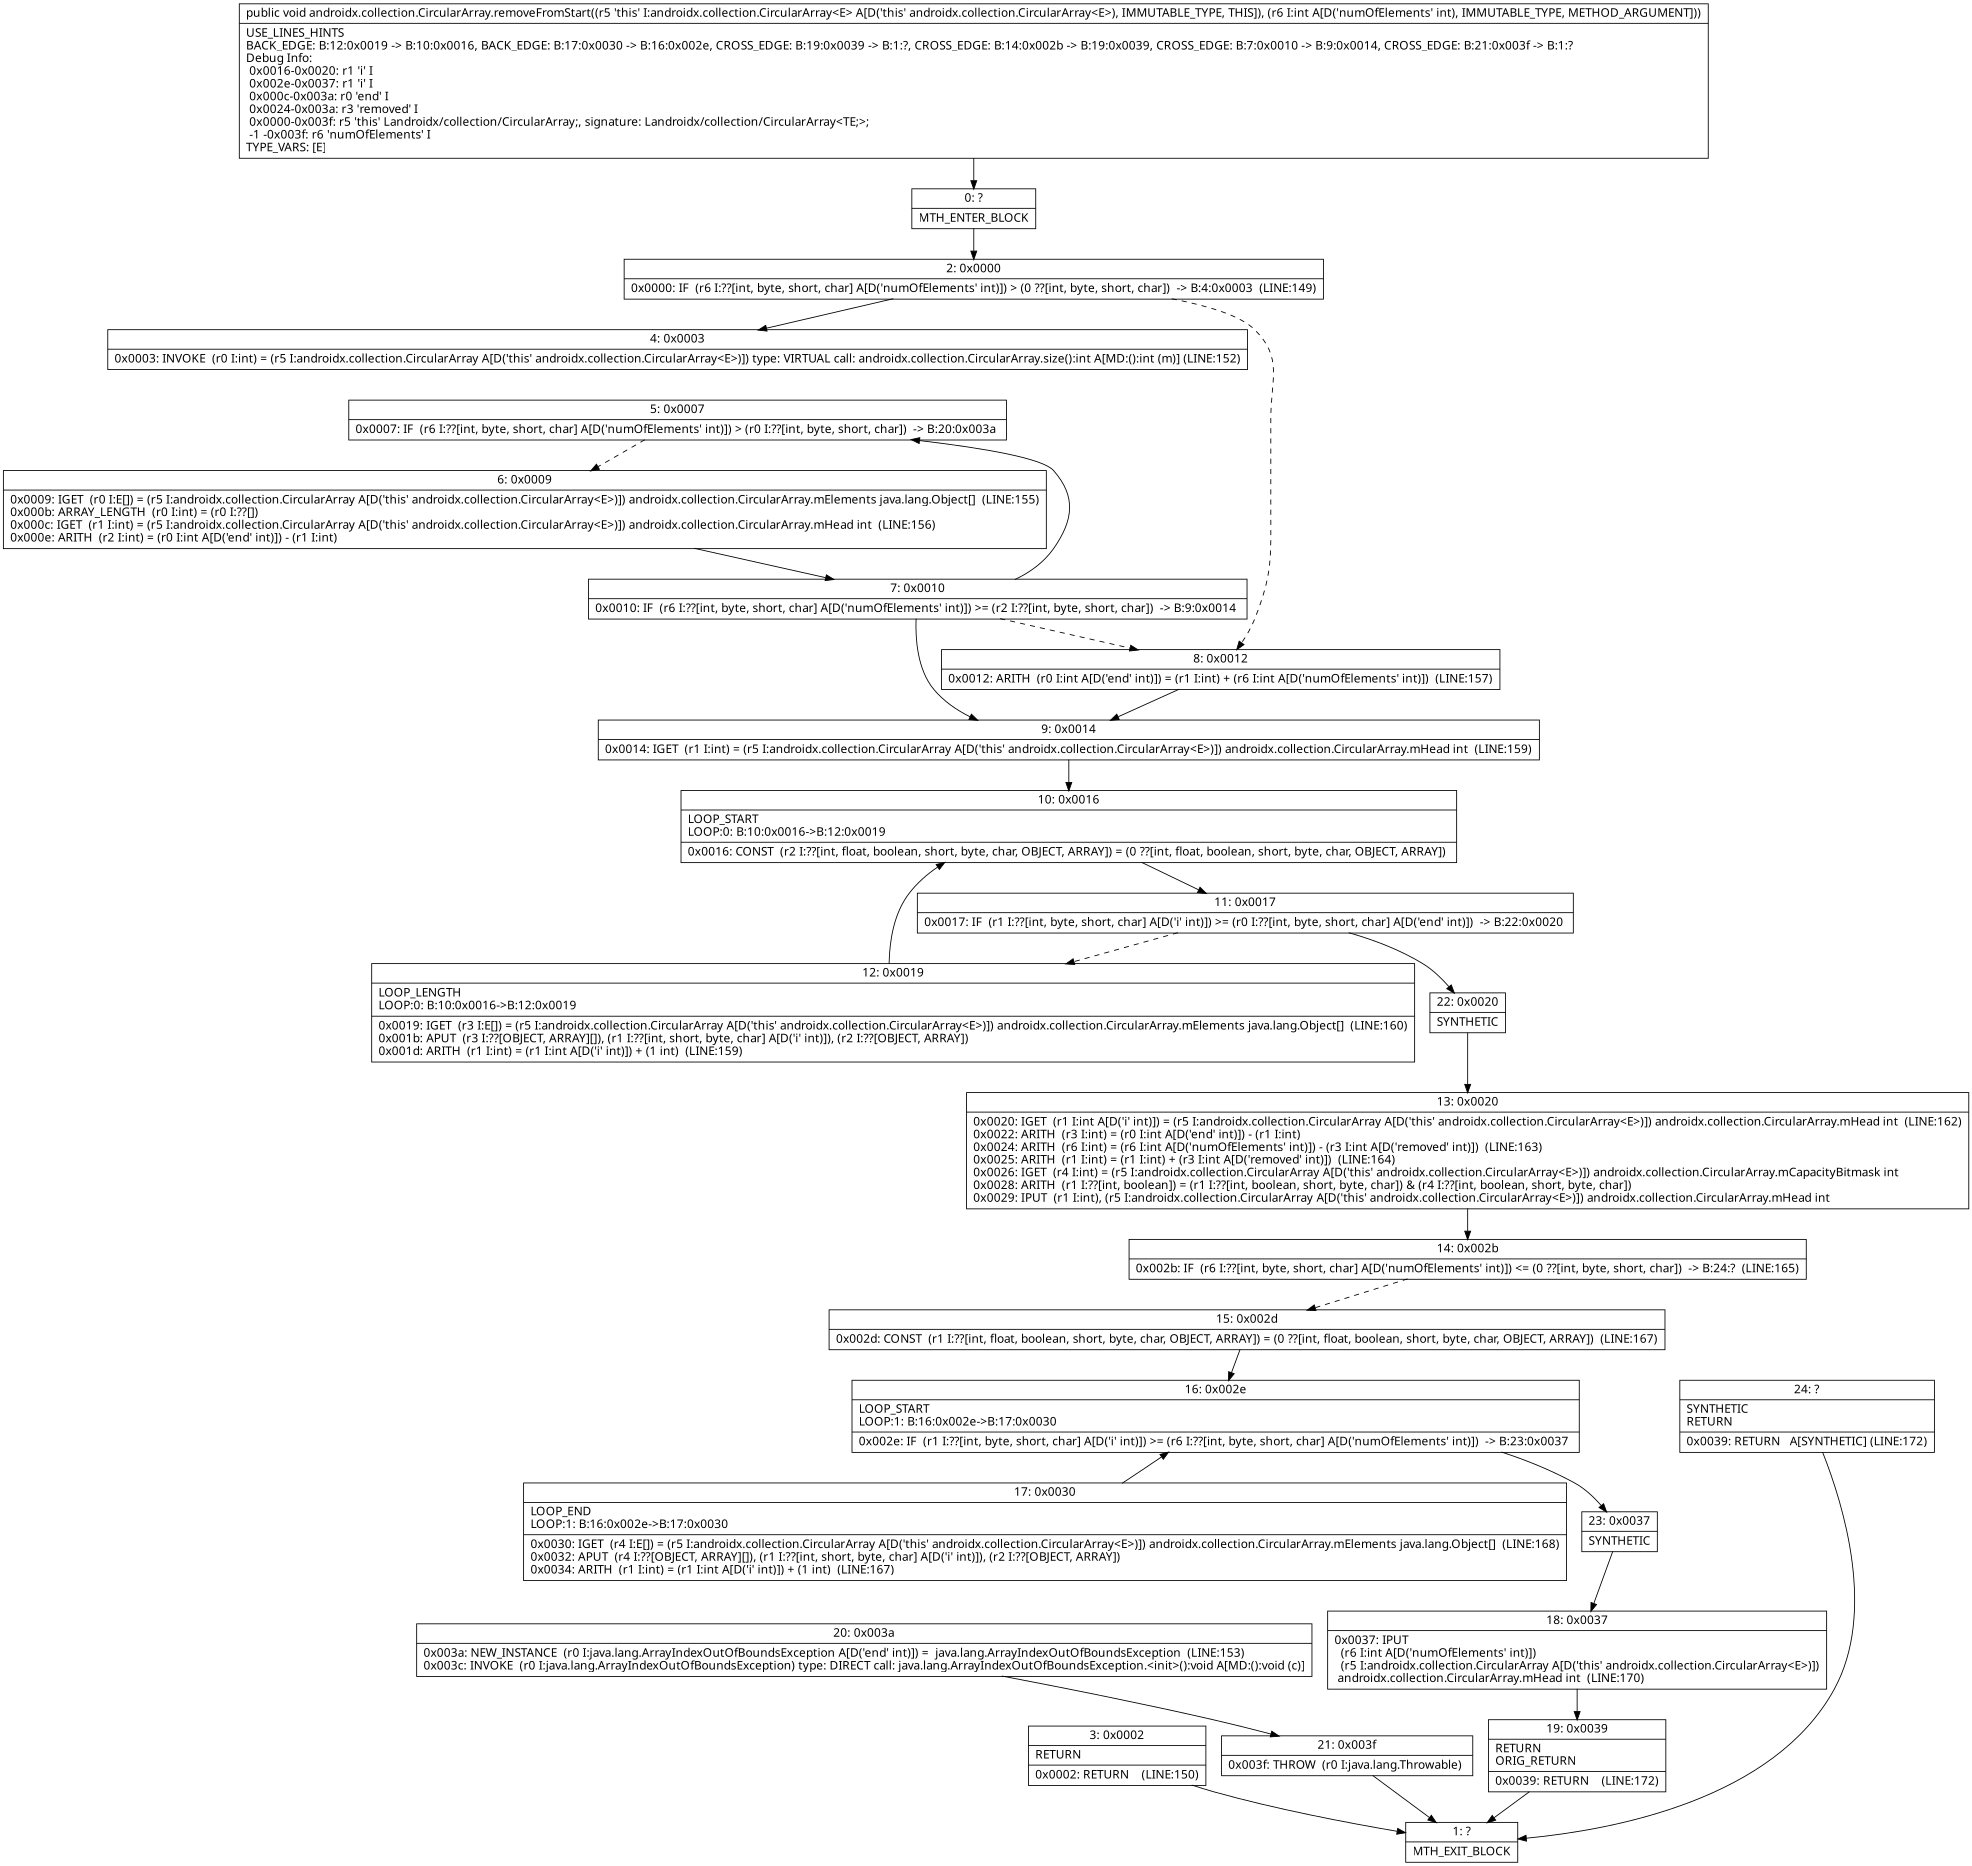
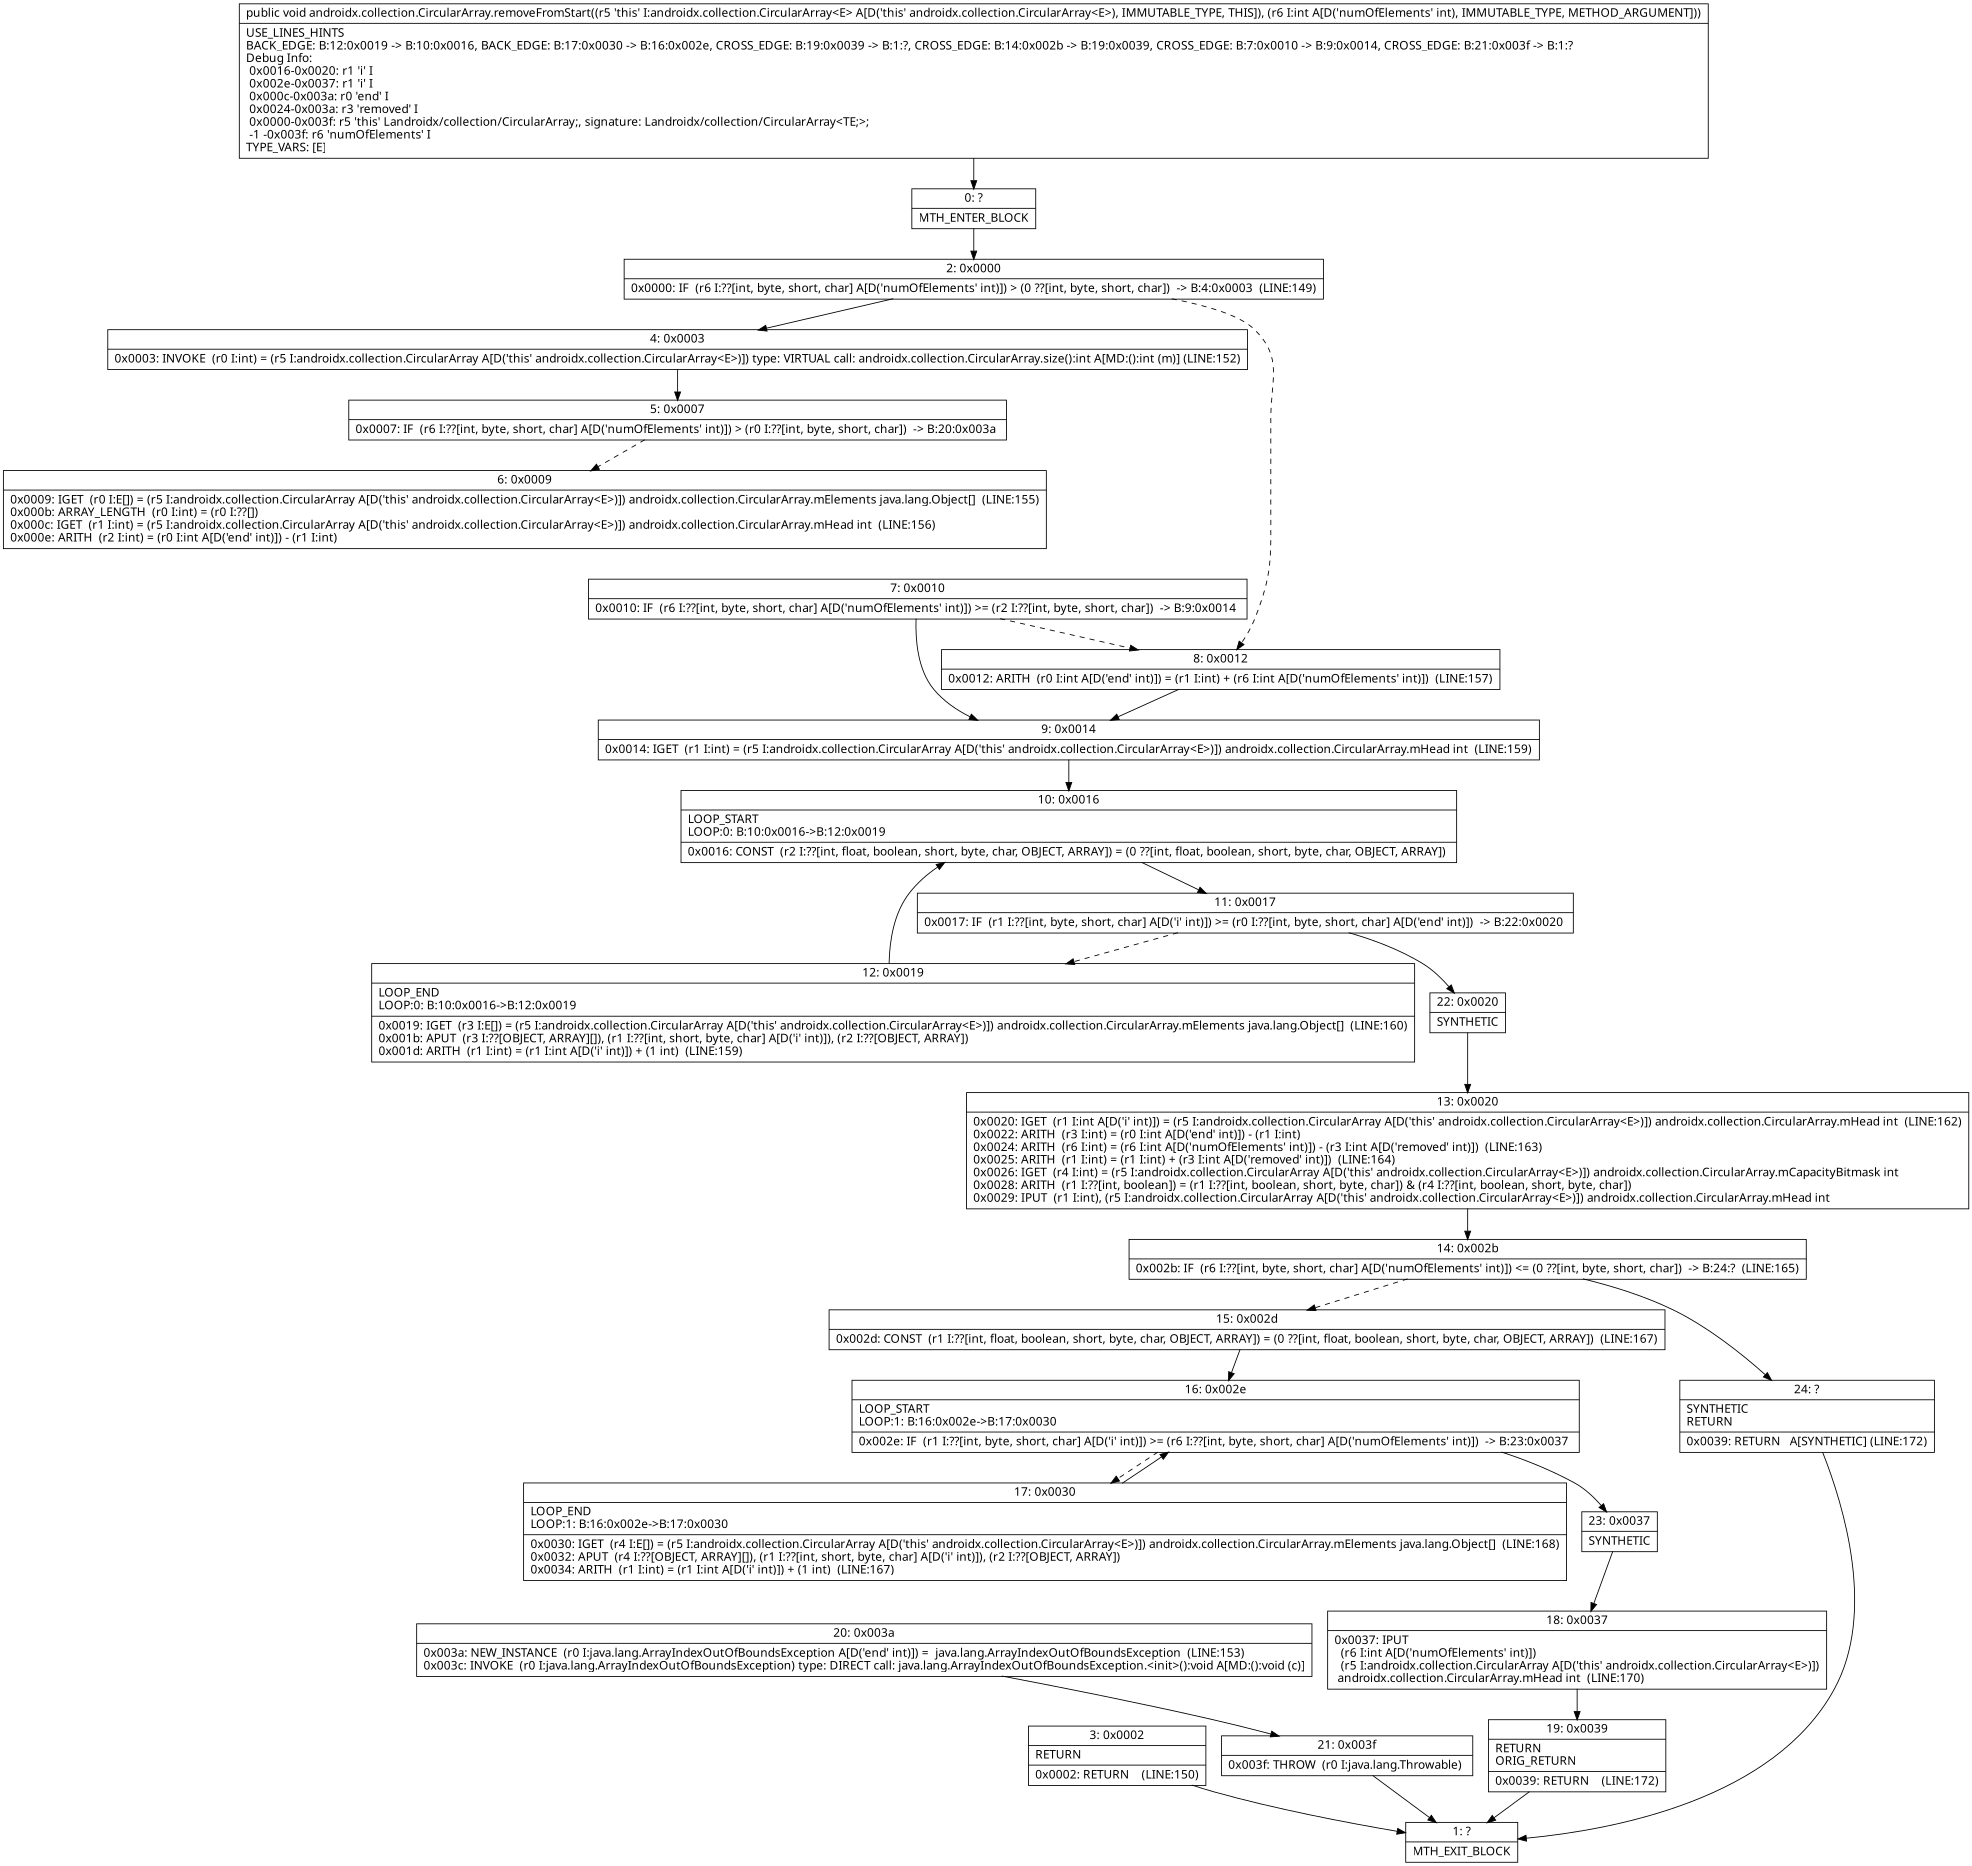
(1053, 470) -> (678, 381)
(760, 563) -> none
(420, 993) -> (409, 993)
none -> (1681, 1314)
none -> (1138, 1465)
